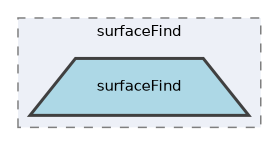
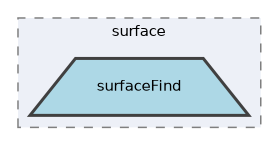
(139, 32) -> (139, 32)
